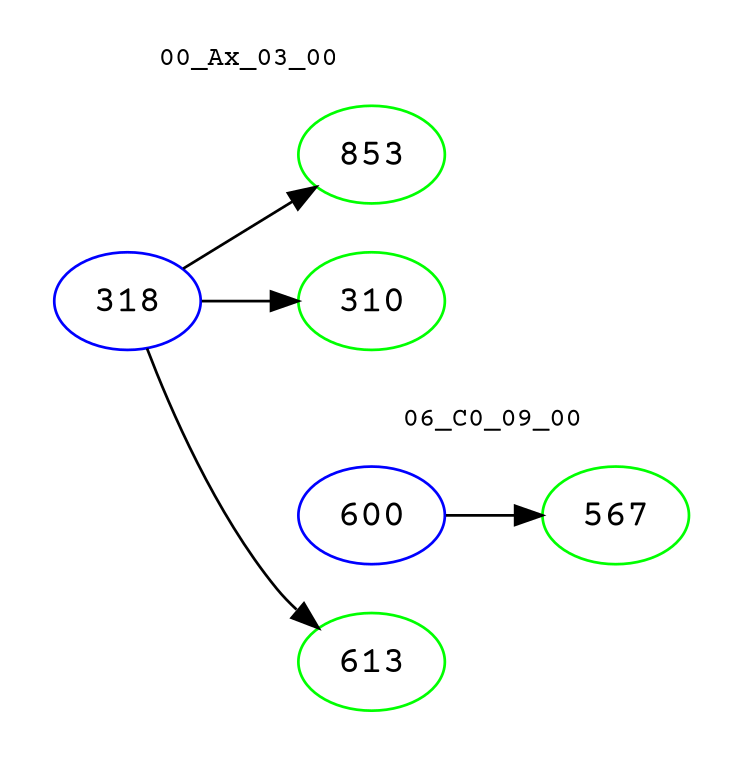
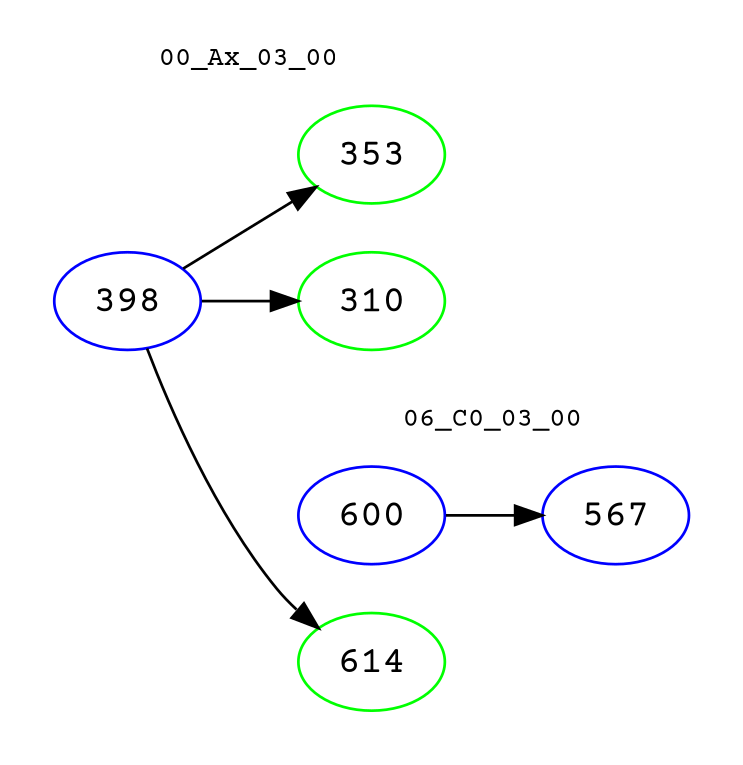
(372, 155) -> (372, 155)
(127, 301) -> (127, 301)
(494, 419) -> (494, 419)
(616, 515) -> (616, 515)
(372, 662) -> (372, 662)
